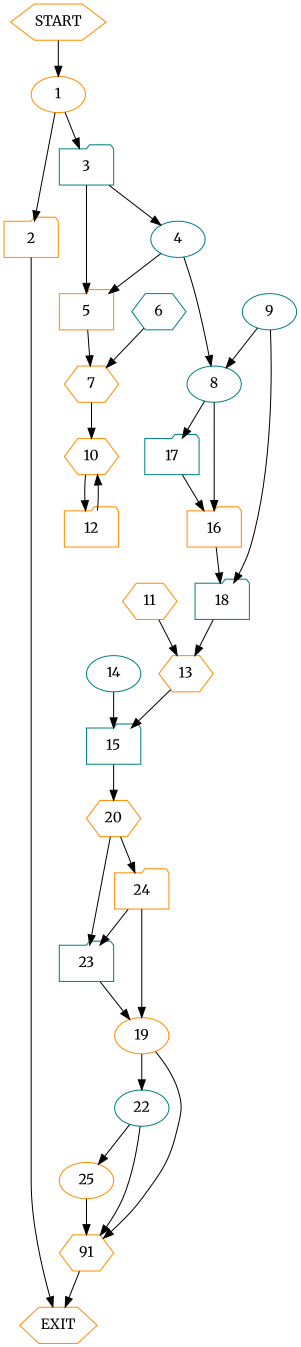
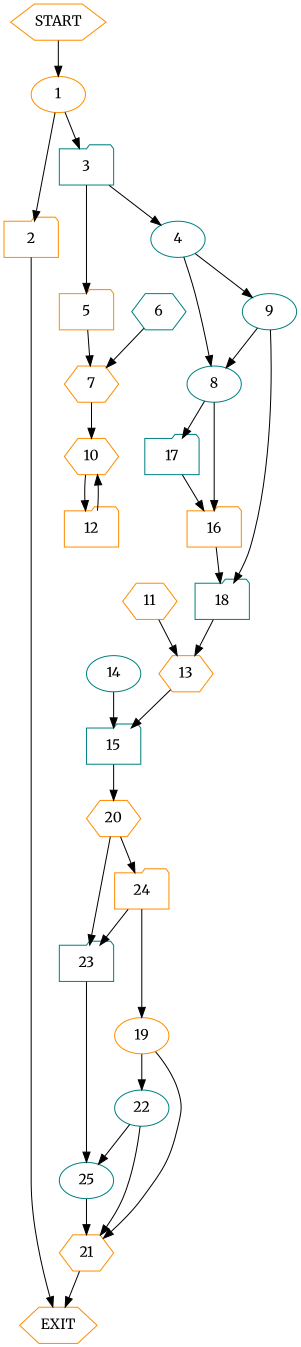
(139, 270) -> (220, 272)
(112, 997) -> (86, 1067)
(86, 1181) -> (86, 1181)
(86, 1253) -> (86, 1253)
